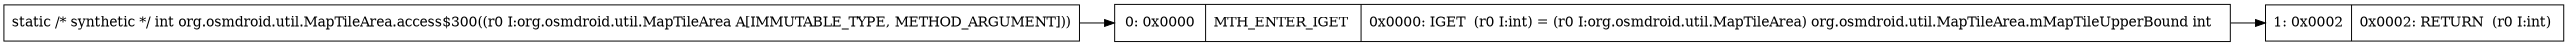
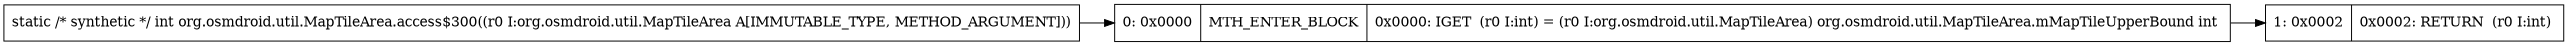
(1281, 22) -> (1284, 22)
